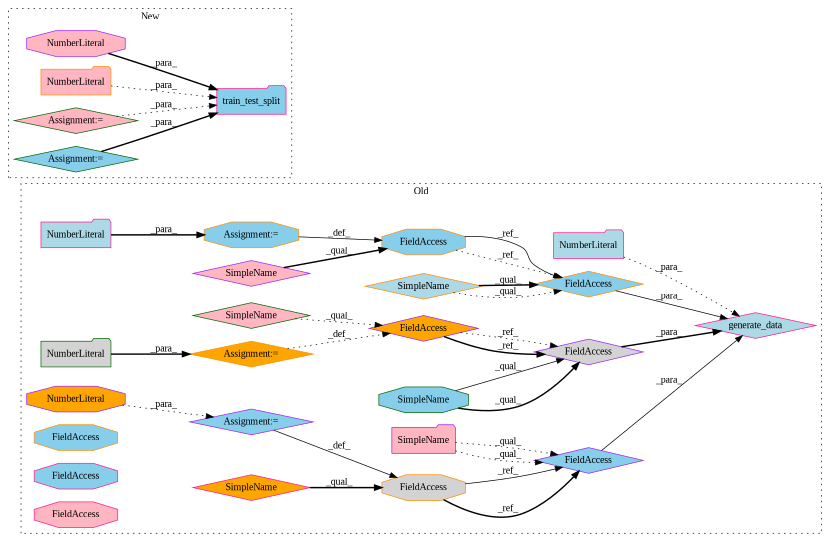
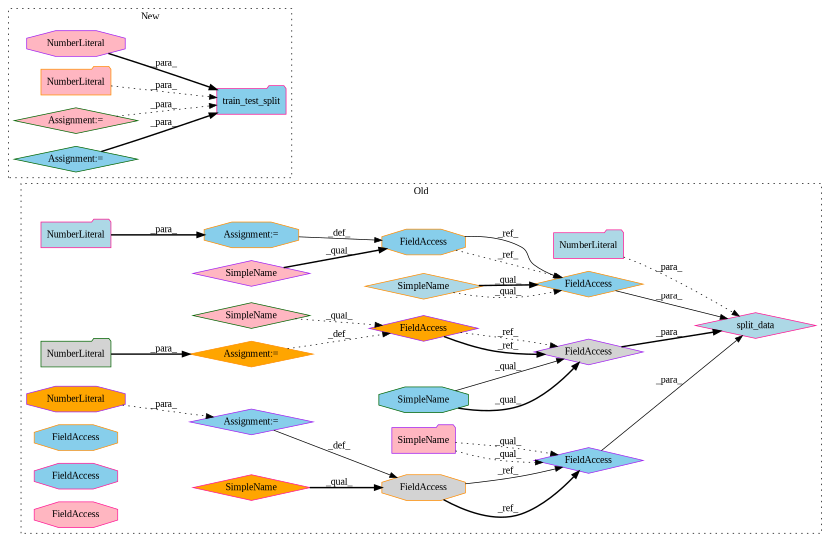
(756, 326) -> (756, 326)
